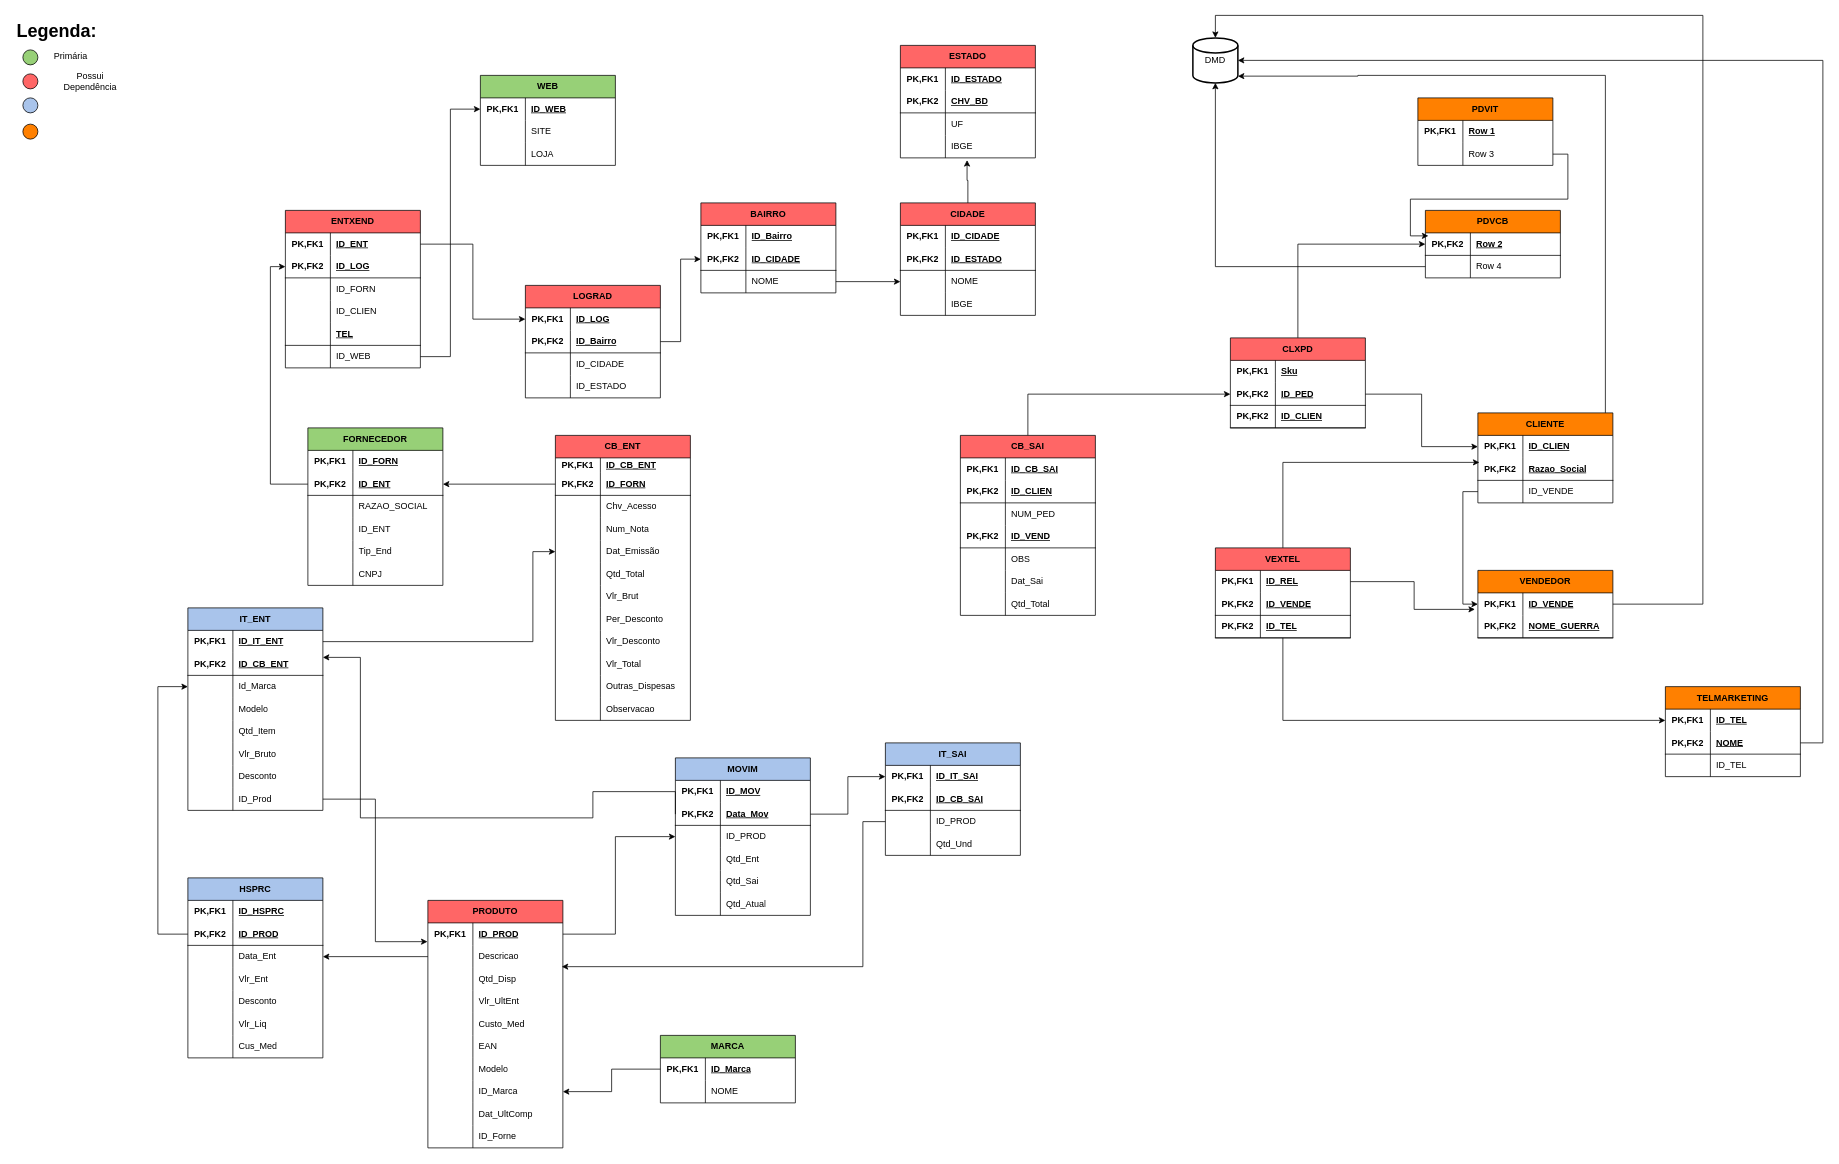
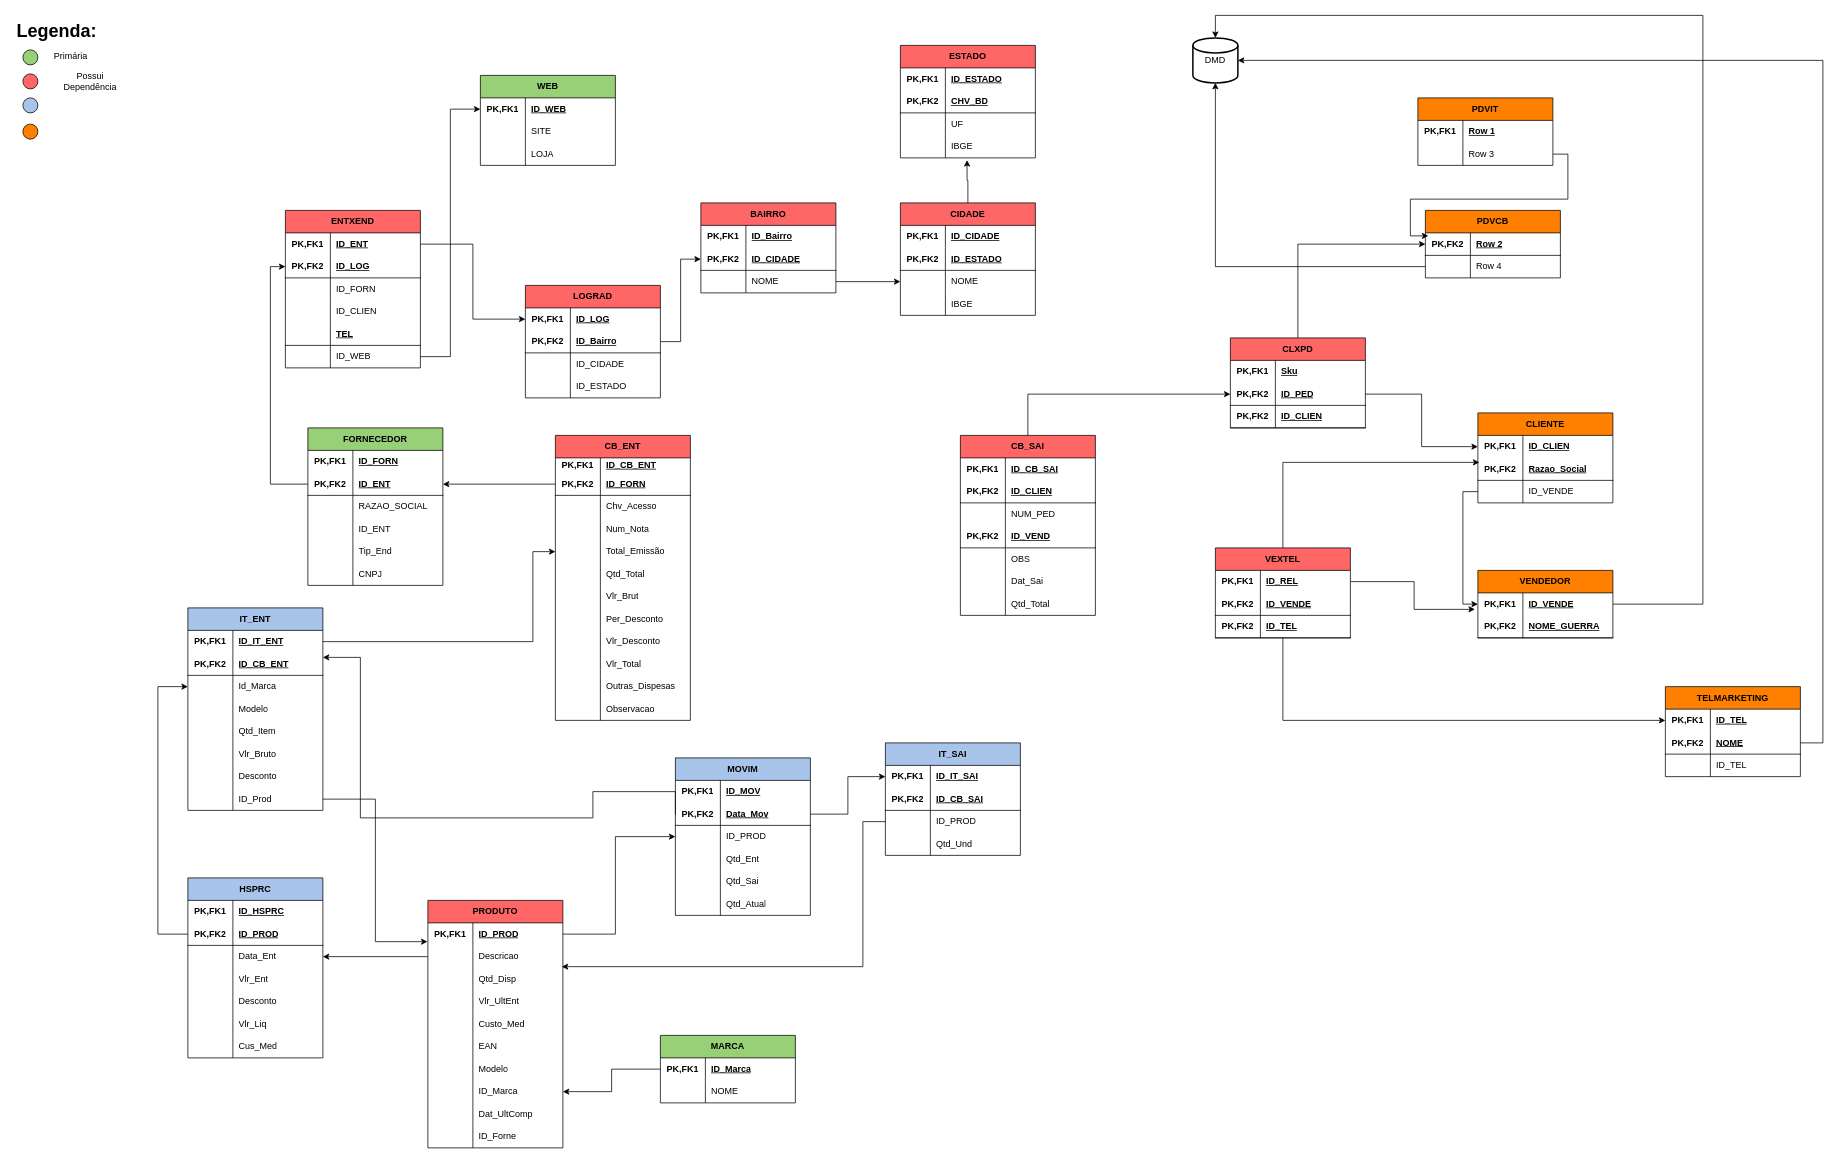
(1605, 118) -> none
(633, 552) -> (637, 552)
